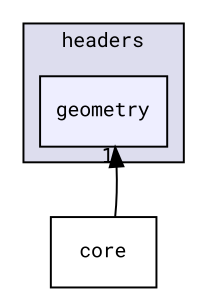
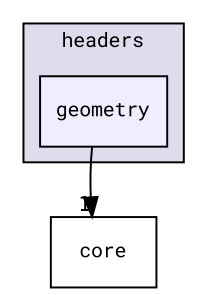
(117, 192) -> (91, 175)
